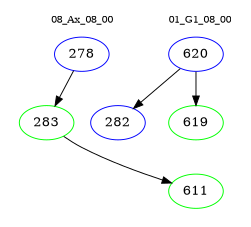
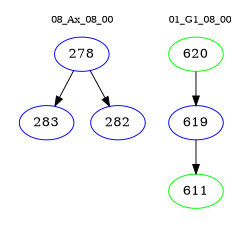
(196, 54) -> (196, 54)
(167, 80) -> (98, 84)
(47, 123) -> (47, 123)
(196, 123) -> (196, 123)
(112, 161) -> (196, 152)
